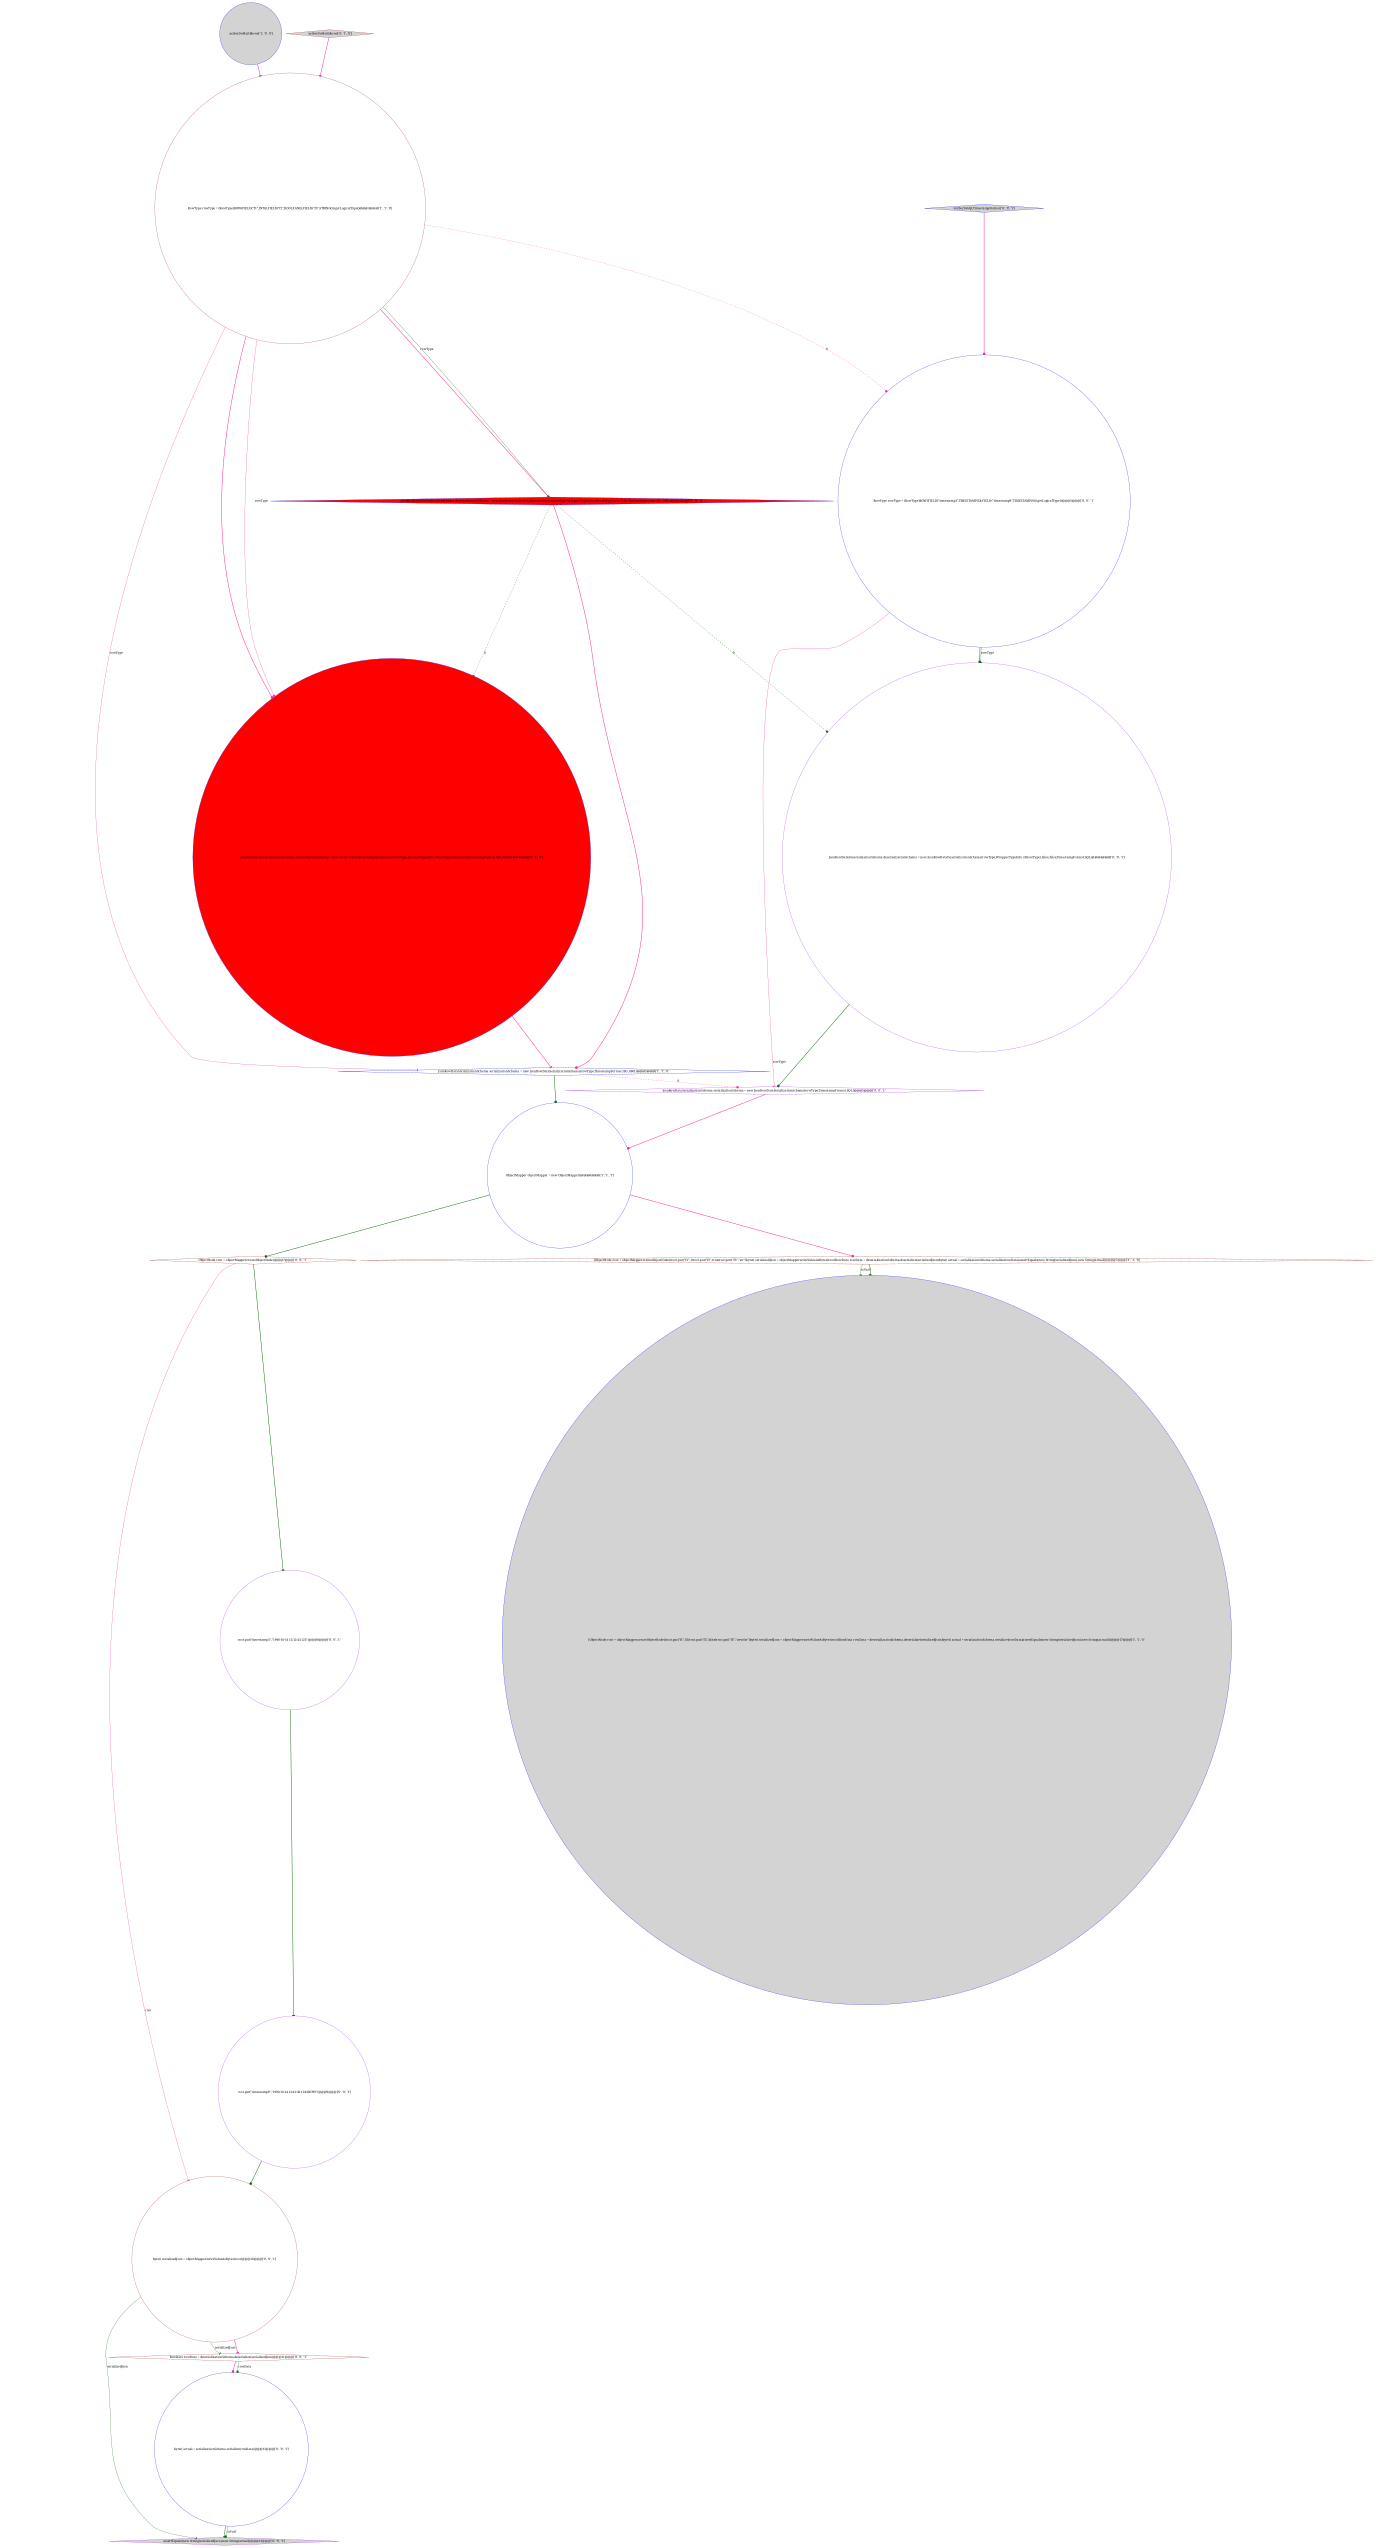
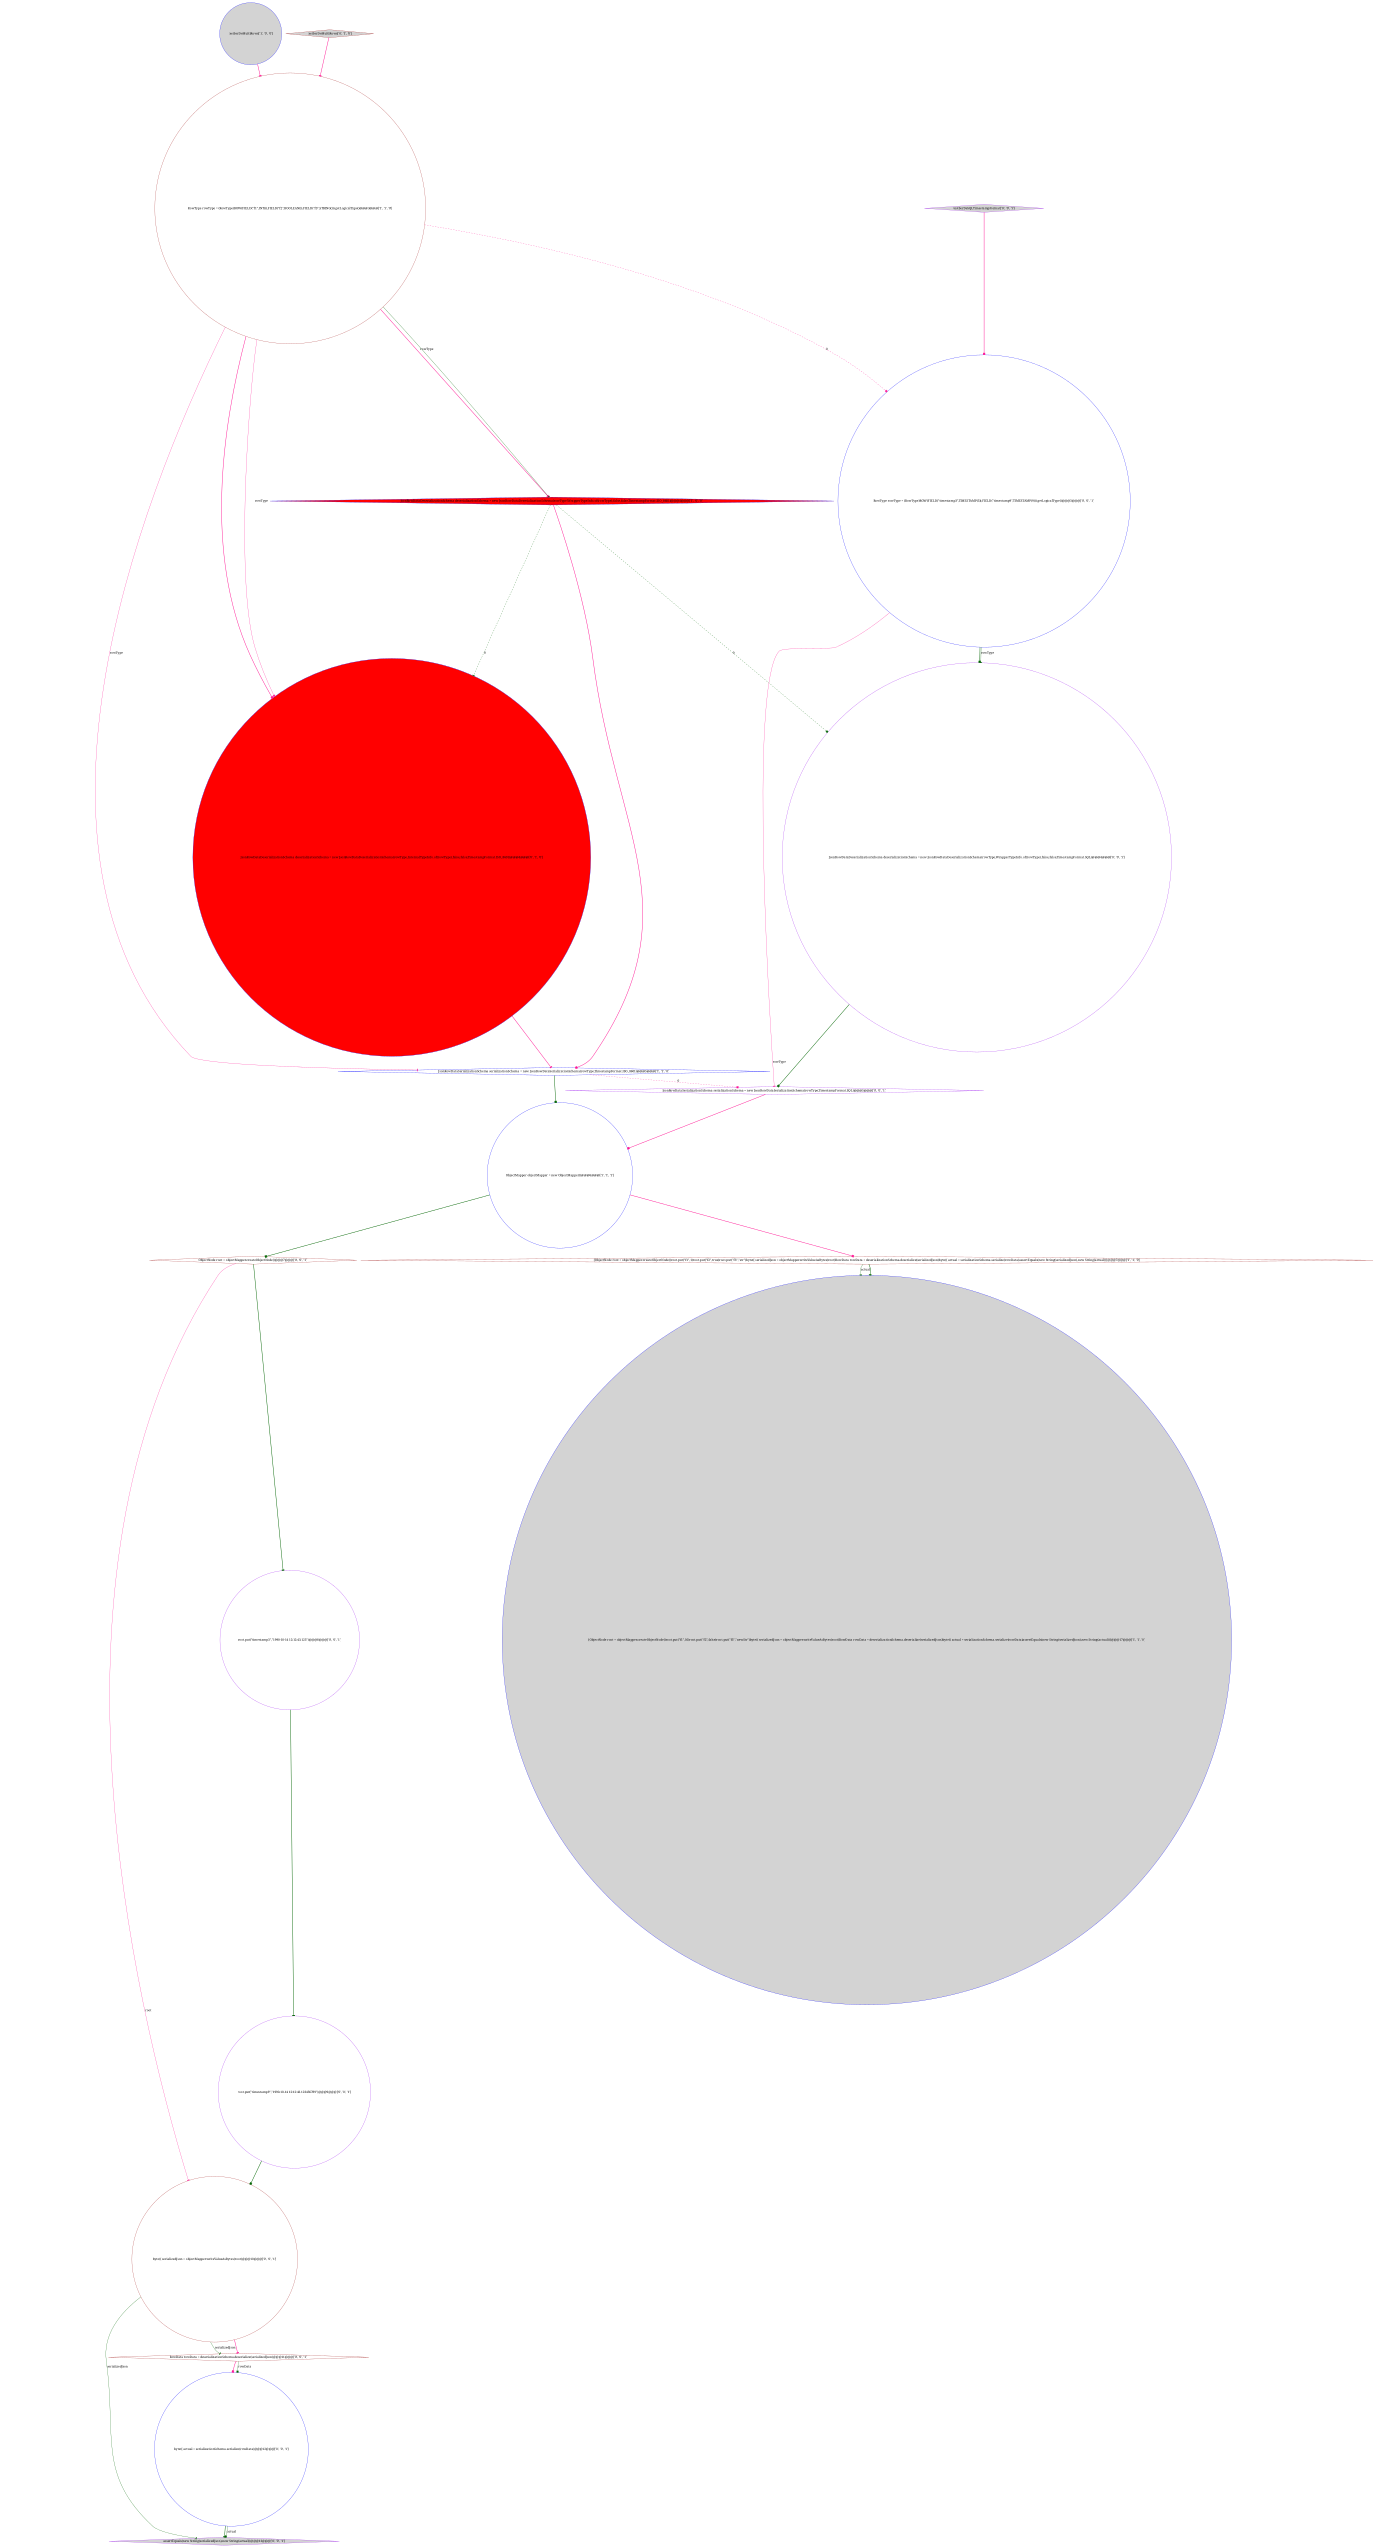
(984, 208) -> (984, 208)
